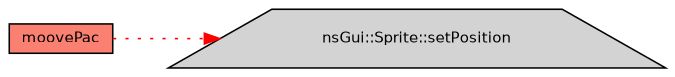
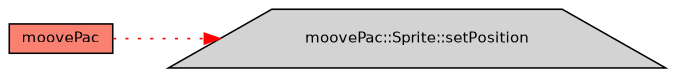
(417, 39) -> (417, 39)
